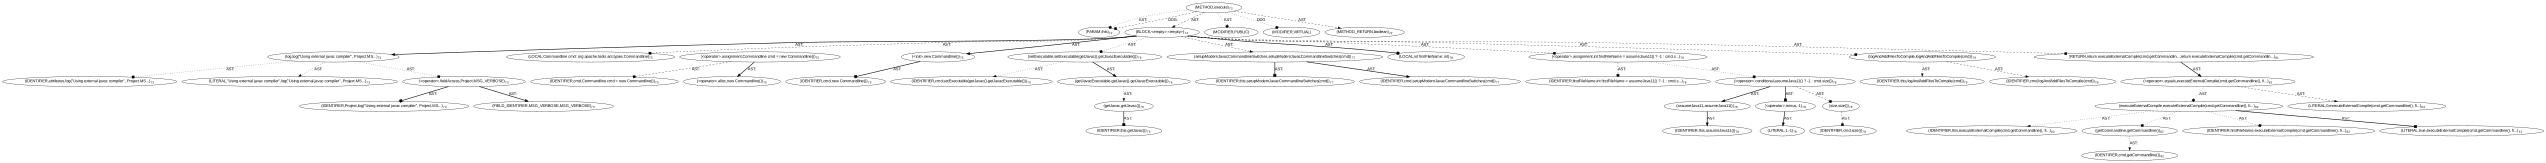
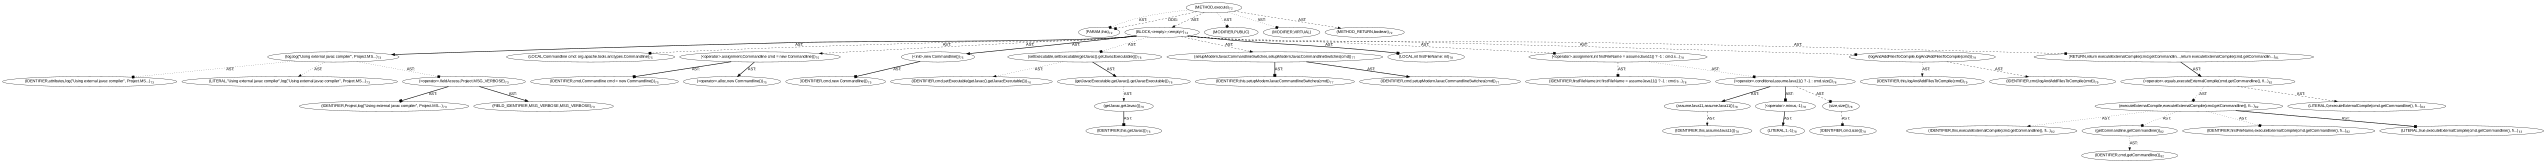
(1262, 20) -> (1262, 20)
none -> (979, 45)
(683, 69) -> (683, 69)
(1707, 117) -> (1707, 117)
